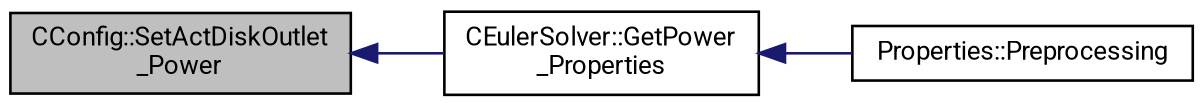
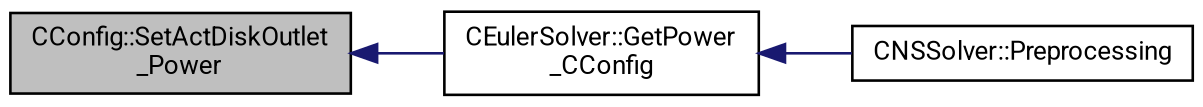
(602, 53) -> (602, 53)
(1023, 53) -> (1023, 53)
